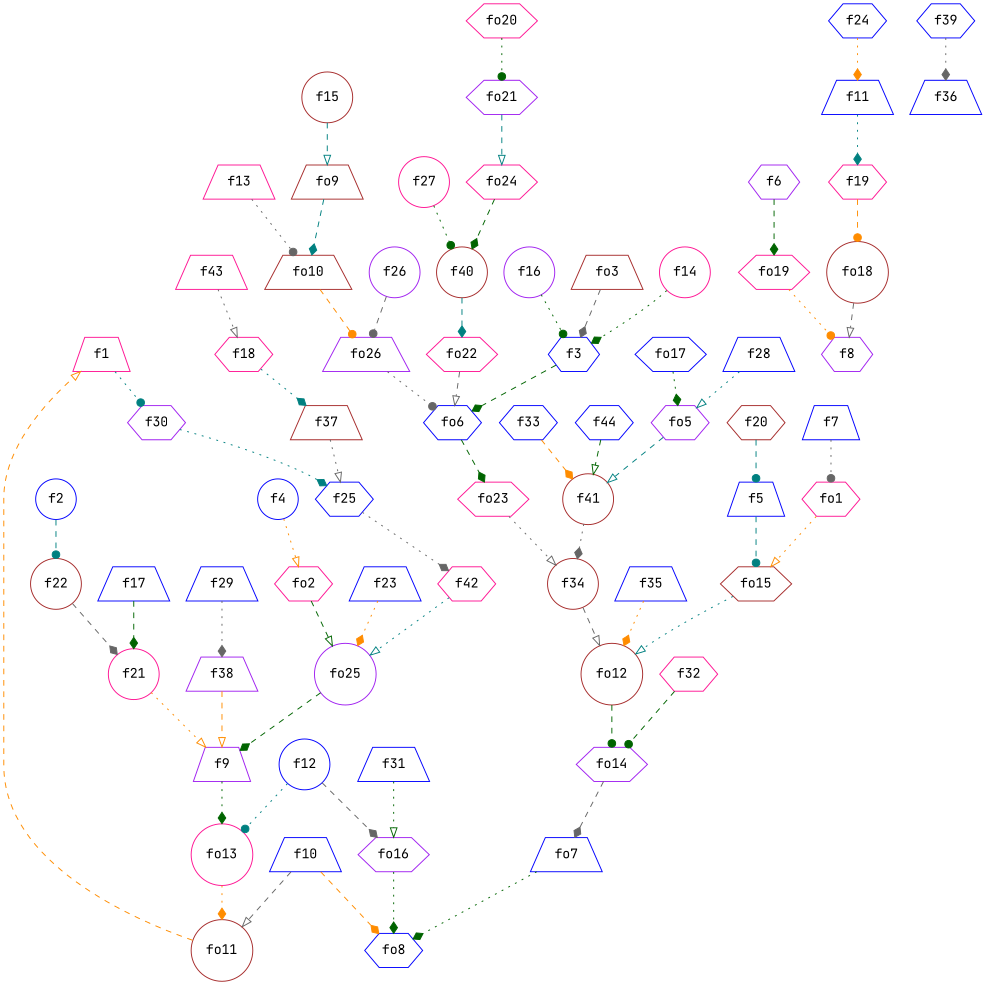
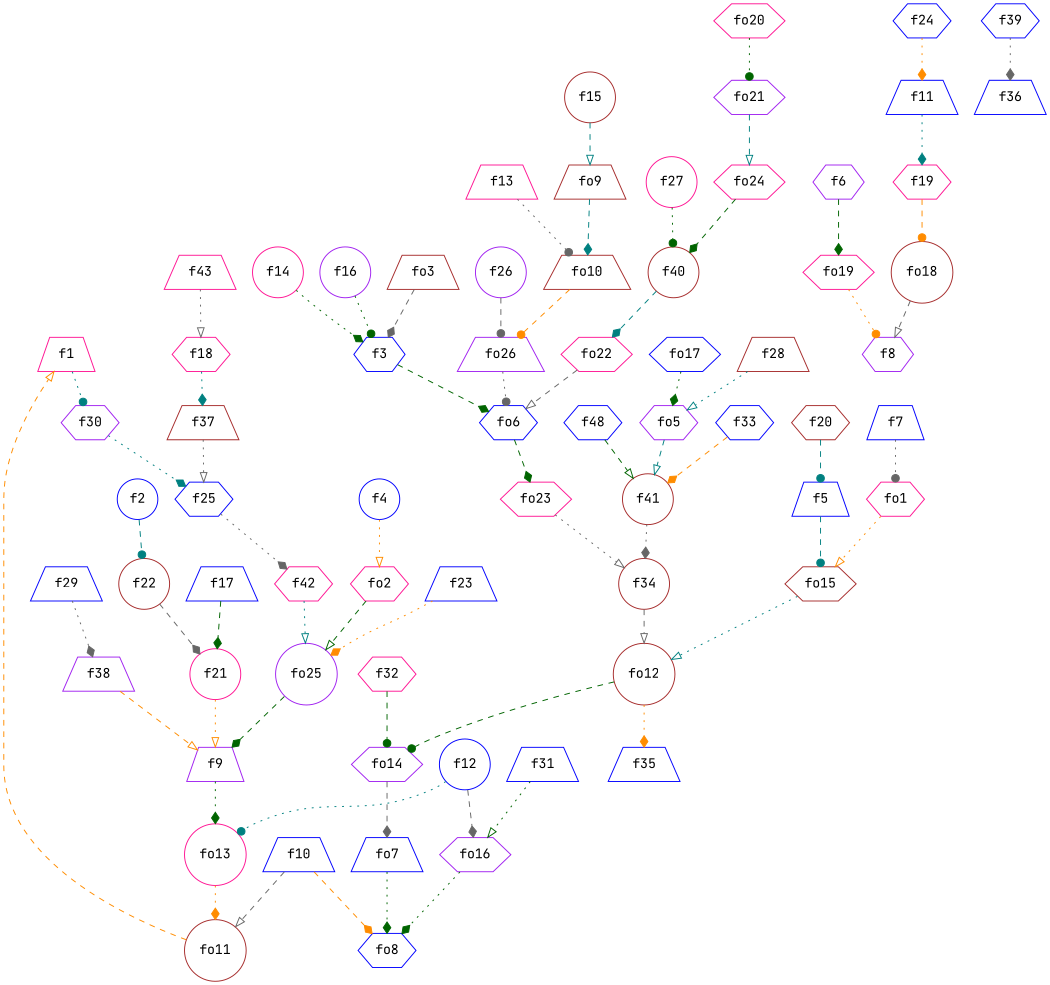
(759, 354) -> (773, 354)
(604, 423) -> (593, 423)
(636, 618) -> (644, 720)
